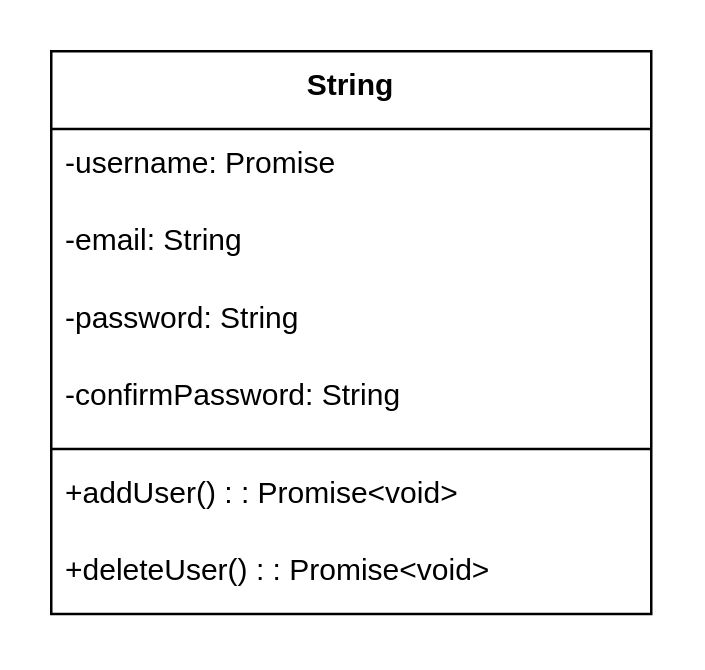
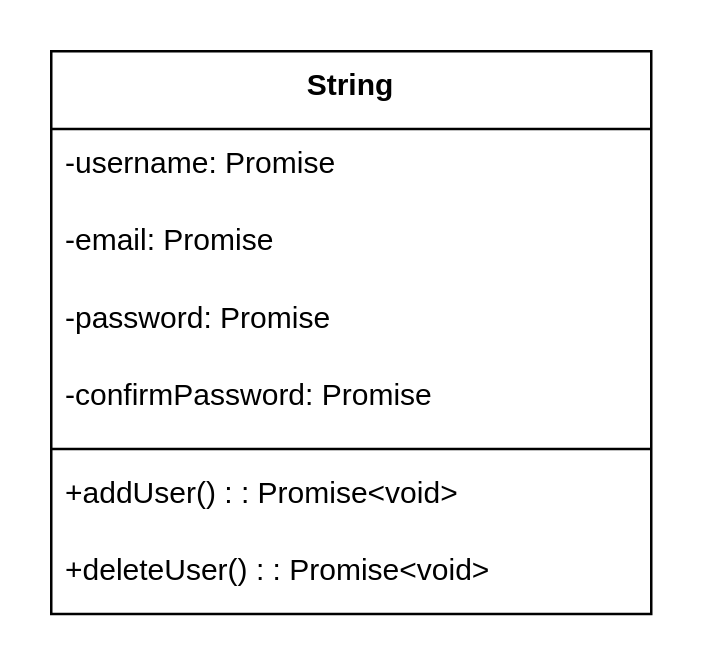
(163, 240) -> (172, 240)
(196, 318) -> (205, 318)
(251, 395) -> (259, 395)
